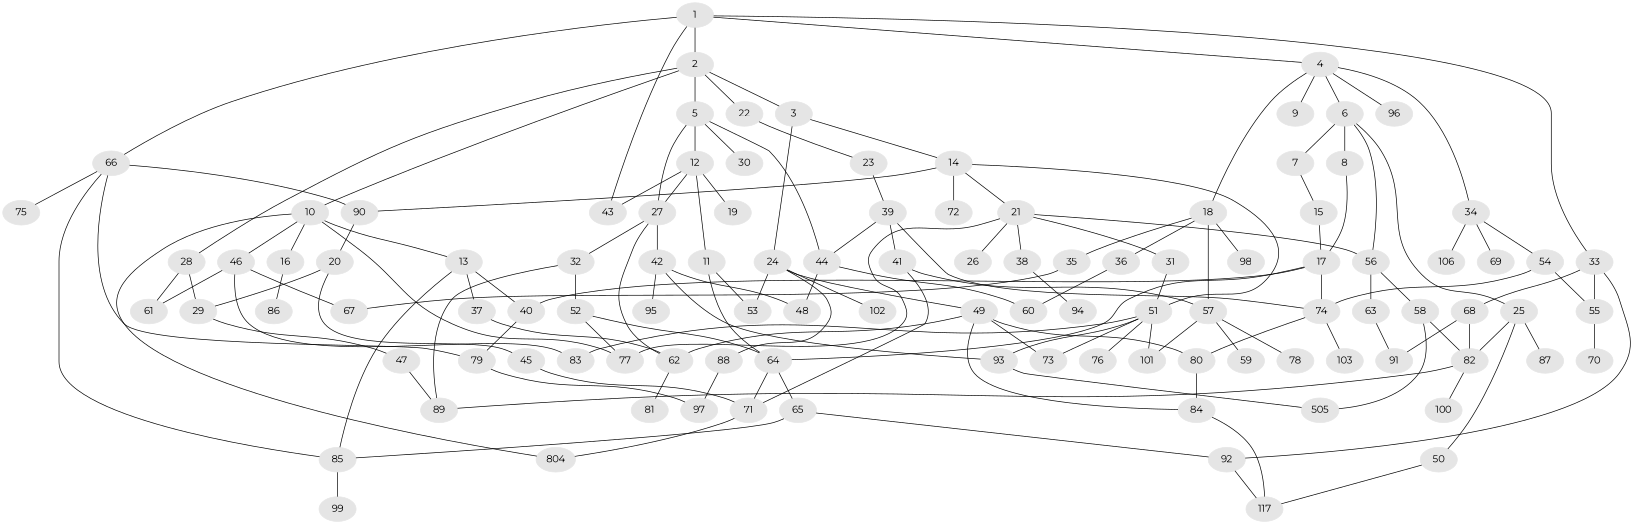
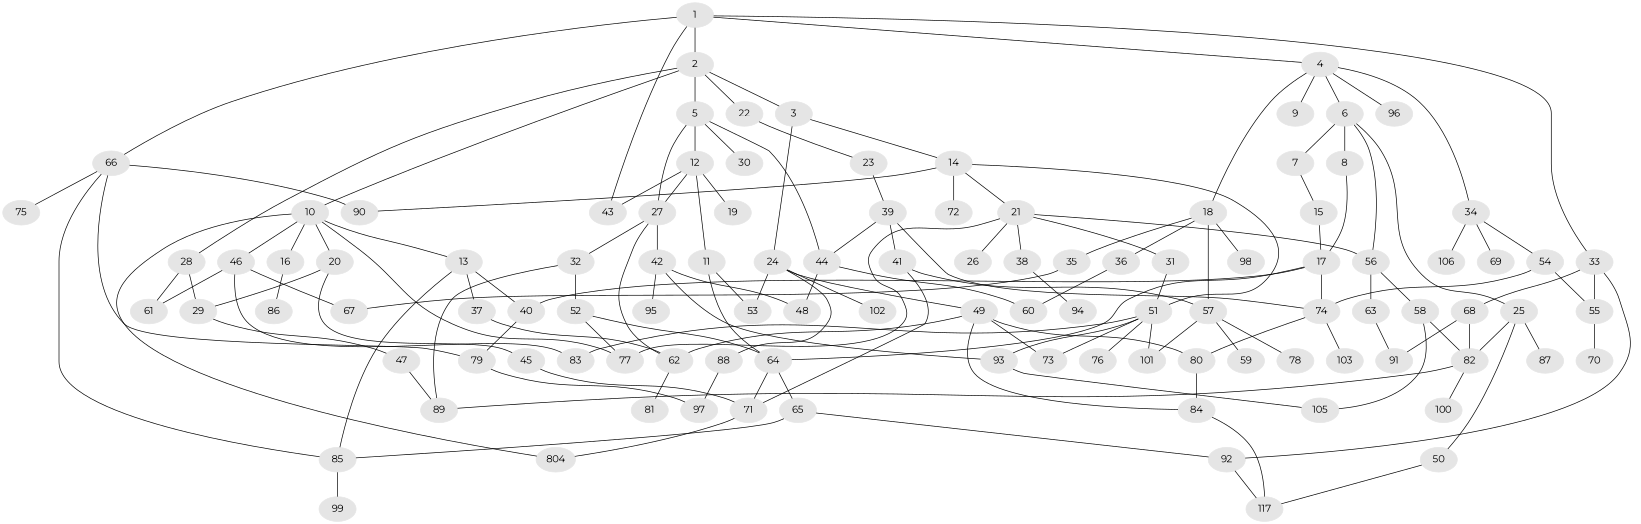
(348, 235) -> (322, 237)
(1320, 410) -> (1320, 410)
